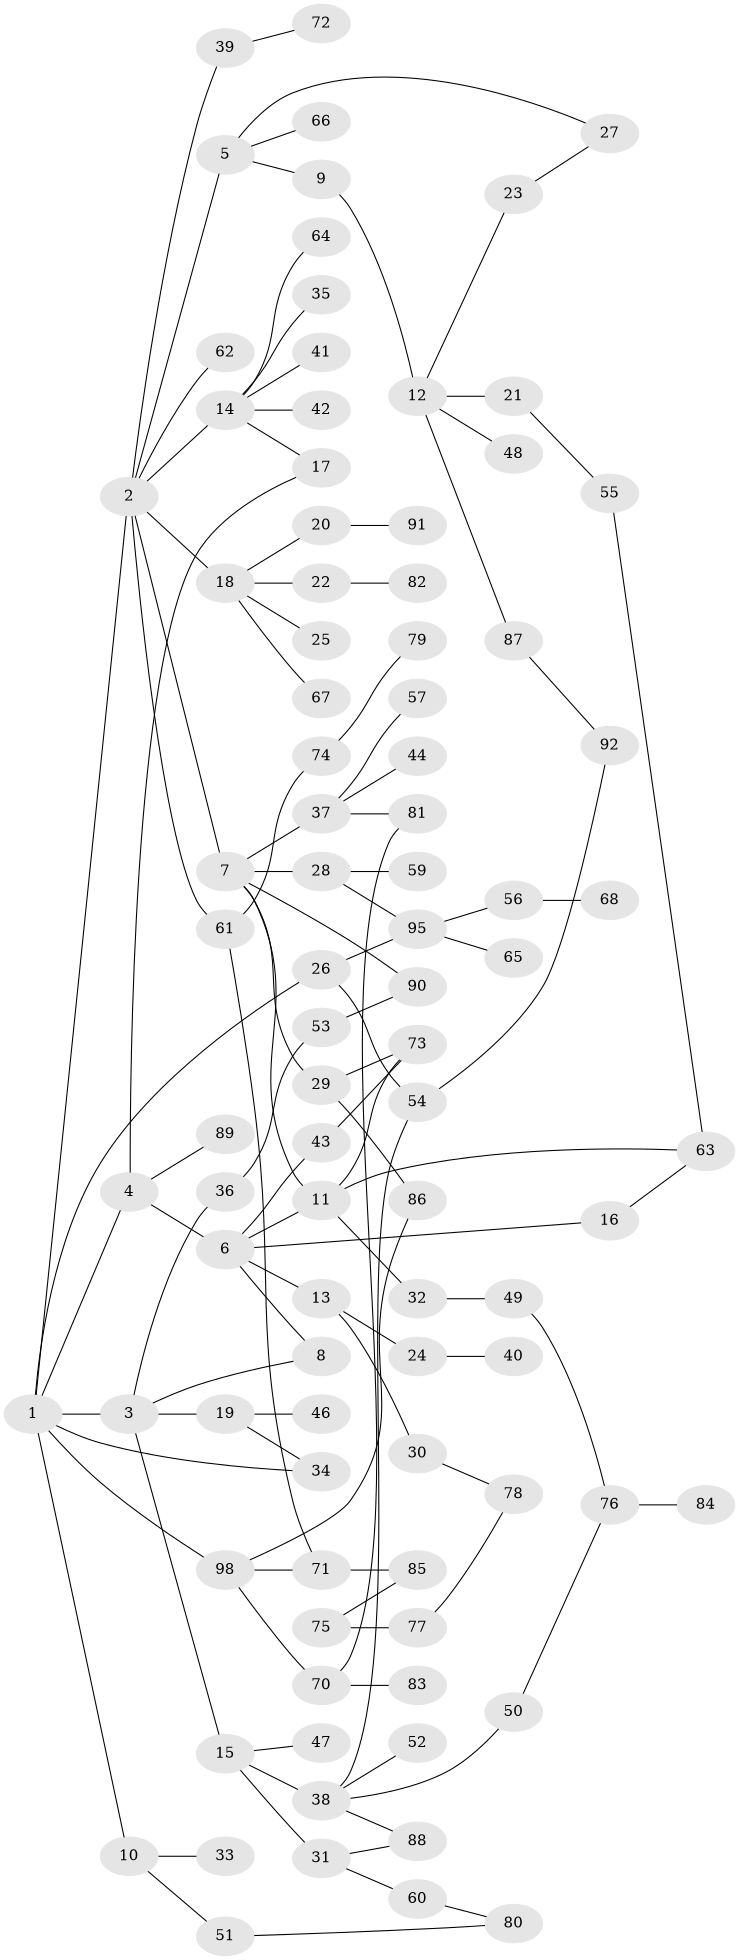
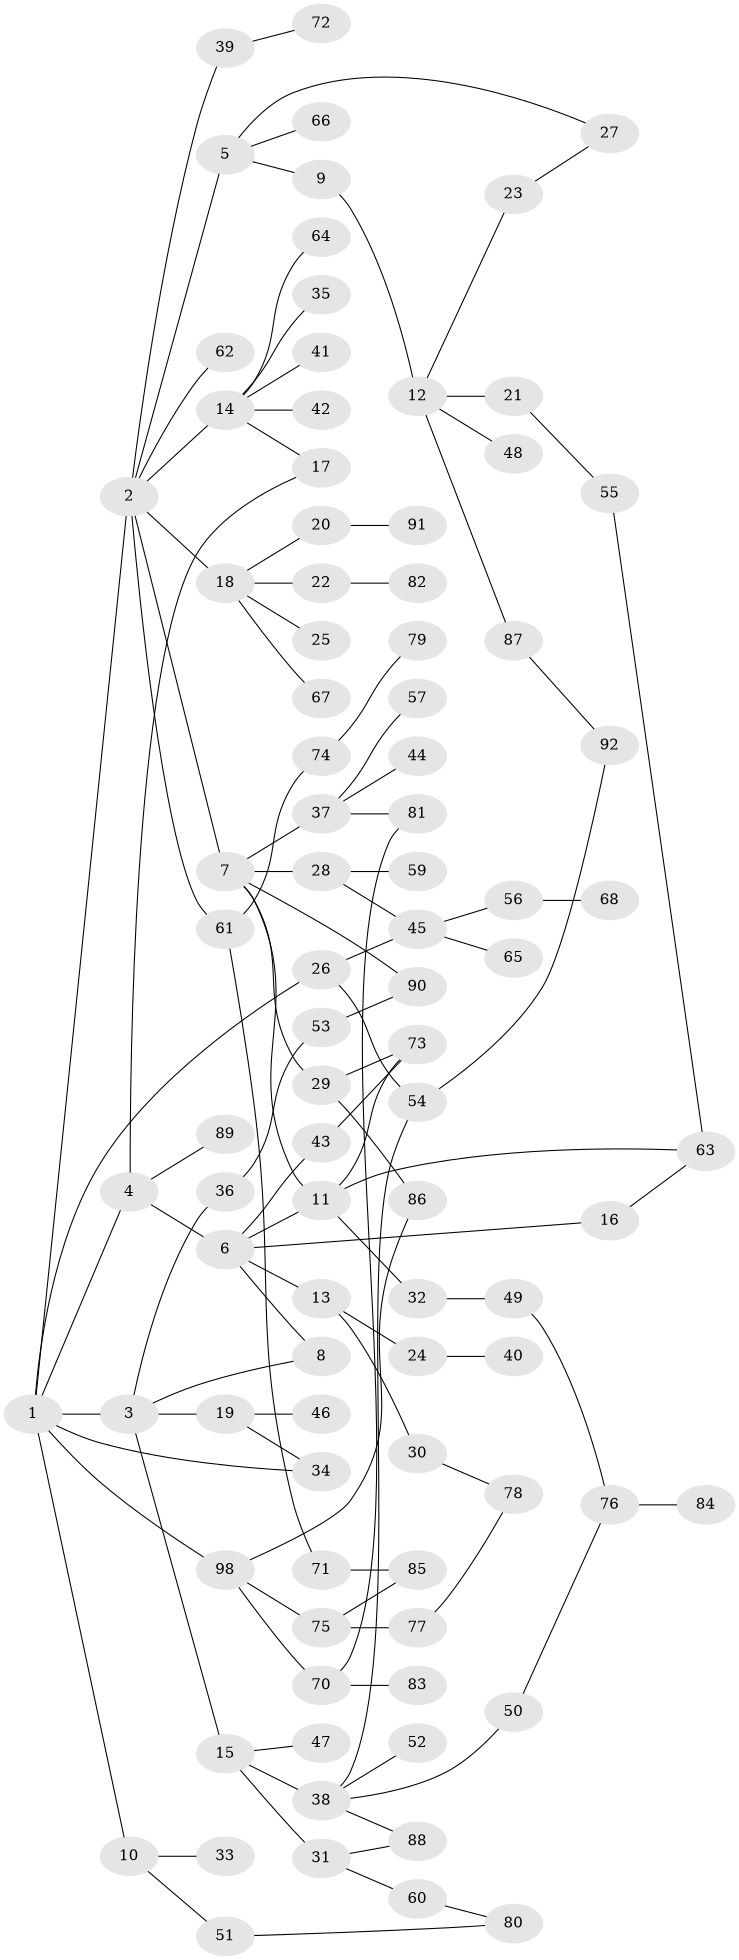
(418, 929) -> (418, 929)
(274, 1570) -> (273, 1599)
